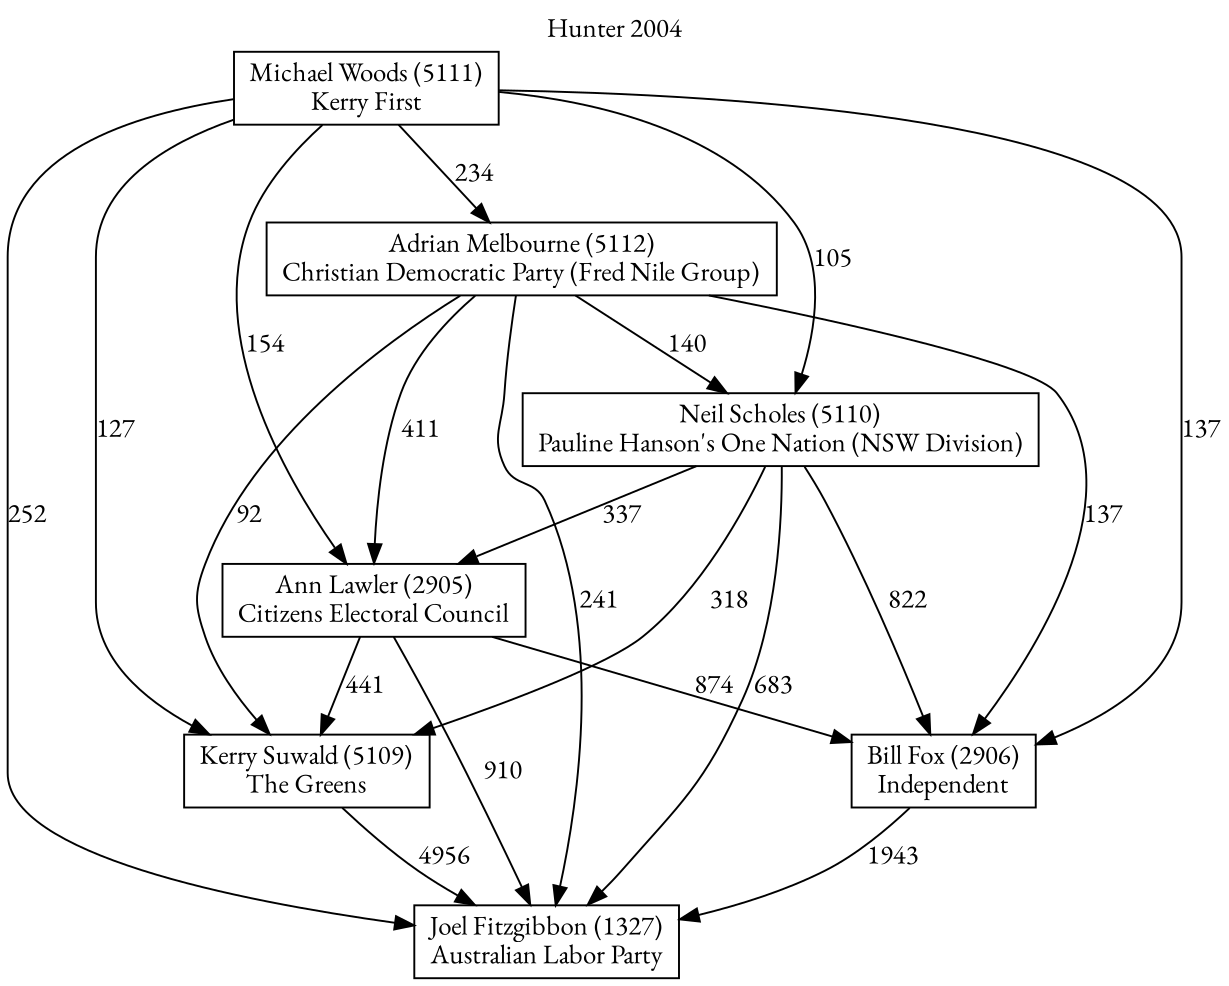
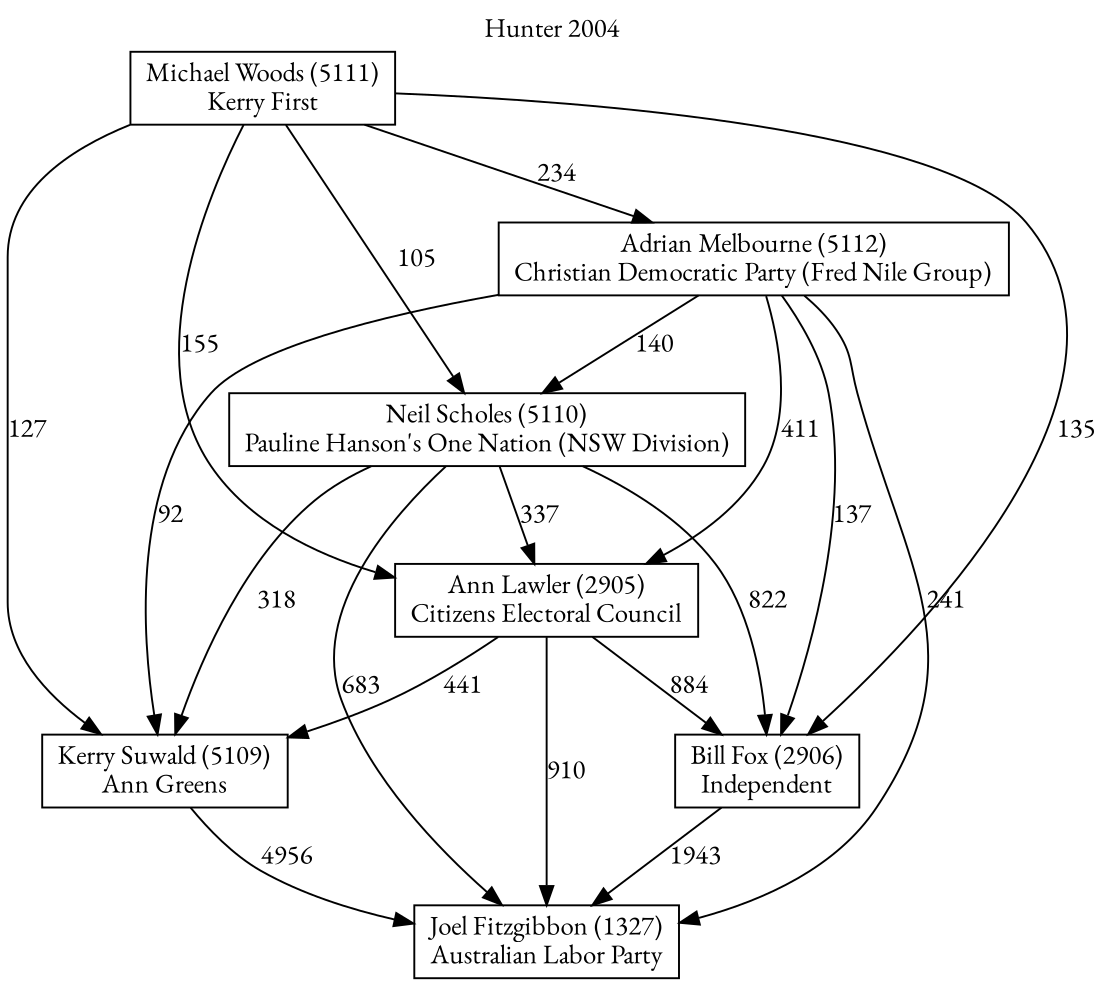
(266, 344) -> (200, 344)
(1202, 430) -> (1077, 430)
(8, 581) -> none
(714, 686) -> (690, 686)
(307, 771) -> (165, 771)
